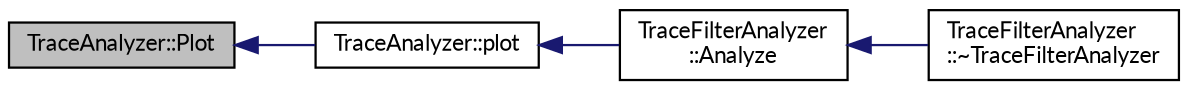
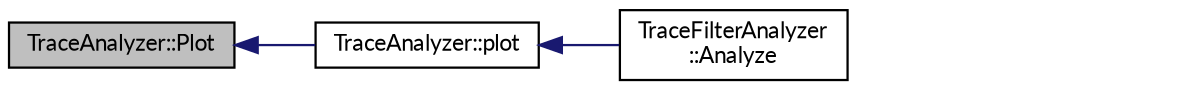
(1054, 45) -> none
